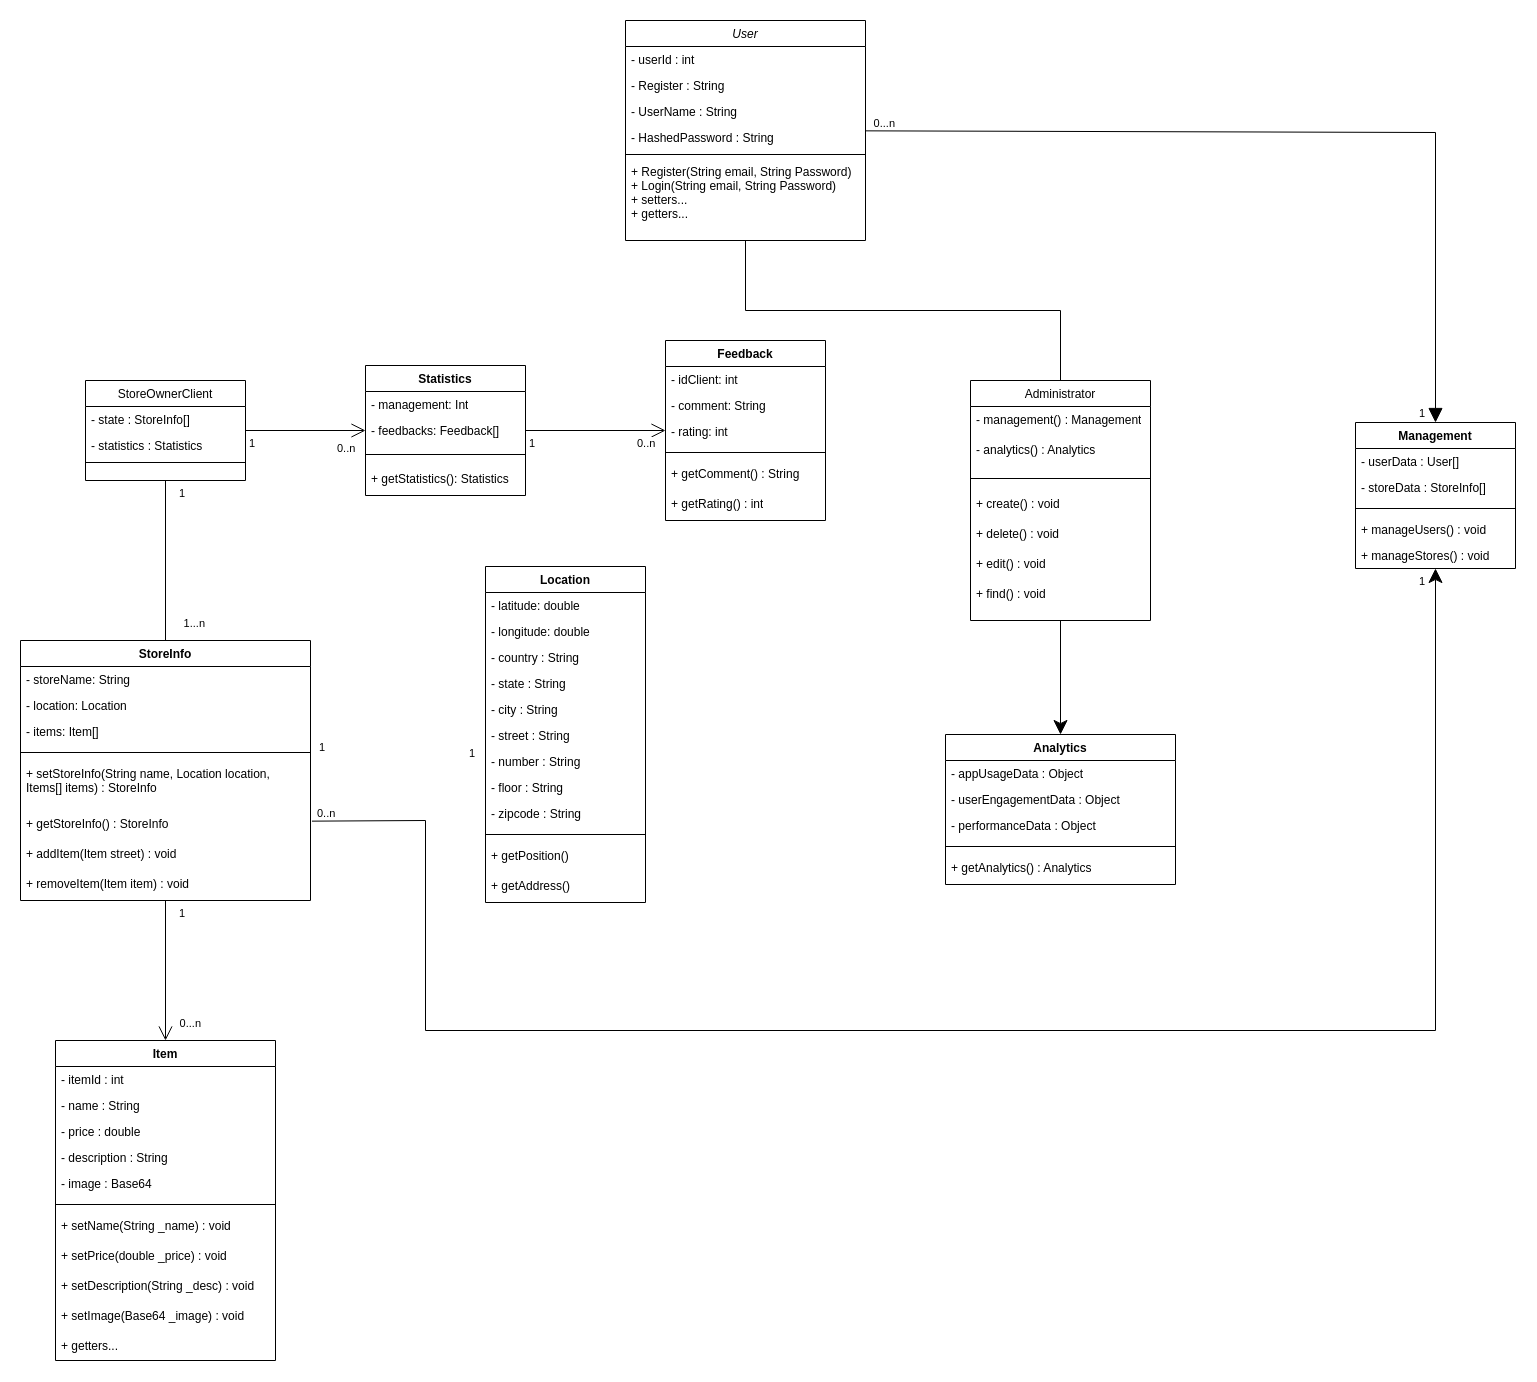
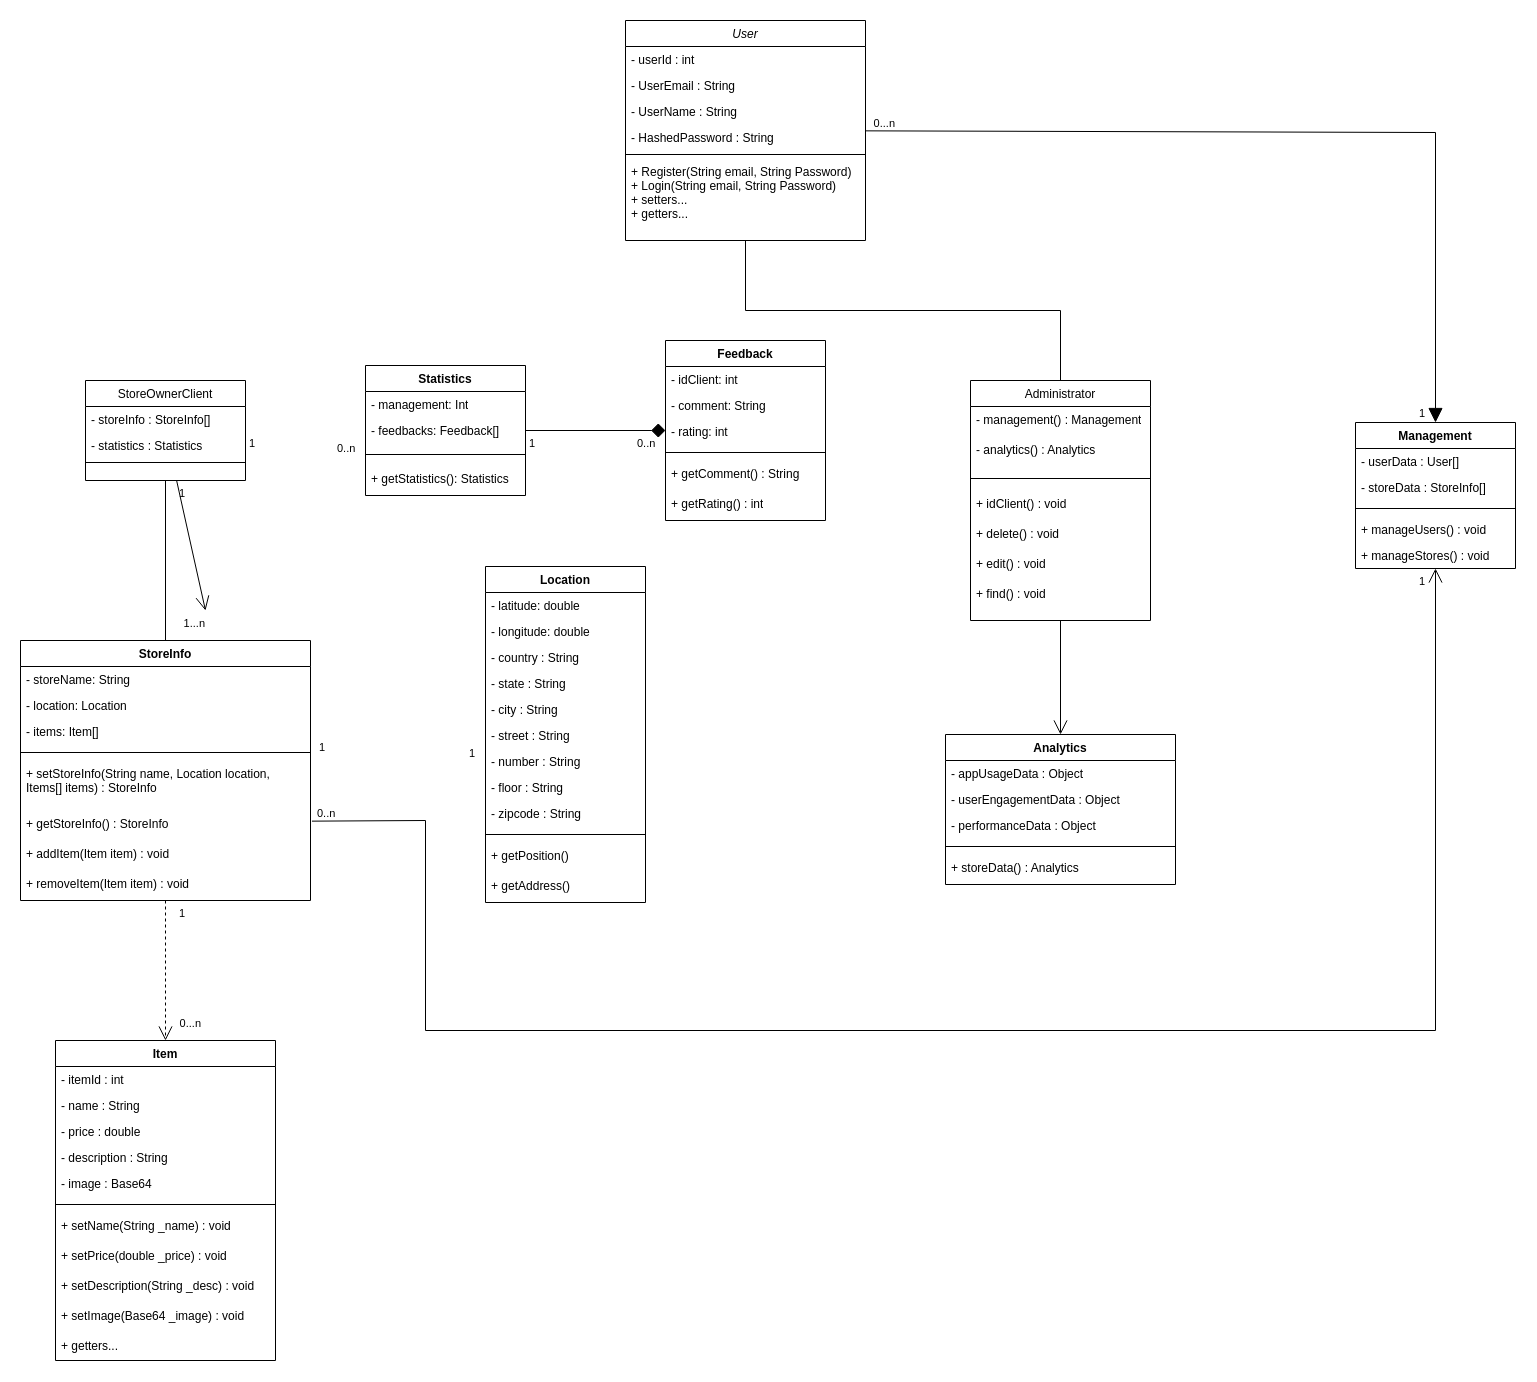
(685, 86) -> (687, 86)
(155, 420) -> (169, 420)
(305, 431) -> (191, 545)
(656, 431) -> (651, 431)
(1026, 505) -> (1028, 505)
(1436, 581) -> (1436, 577)
(1061, 722) -> (1061, 725)
(115, 855) -> (106, 855)
(1033, 869) -> (1026, 869)
(166, 970) -> (166, 970)
